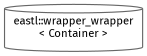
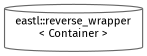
(74, 28) -> (74, 28)
